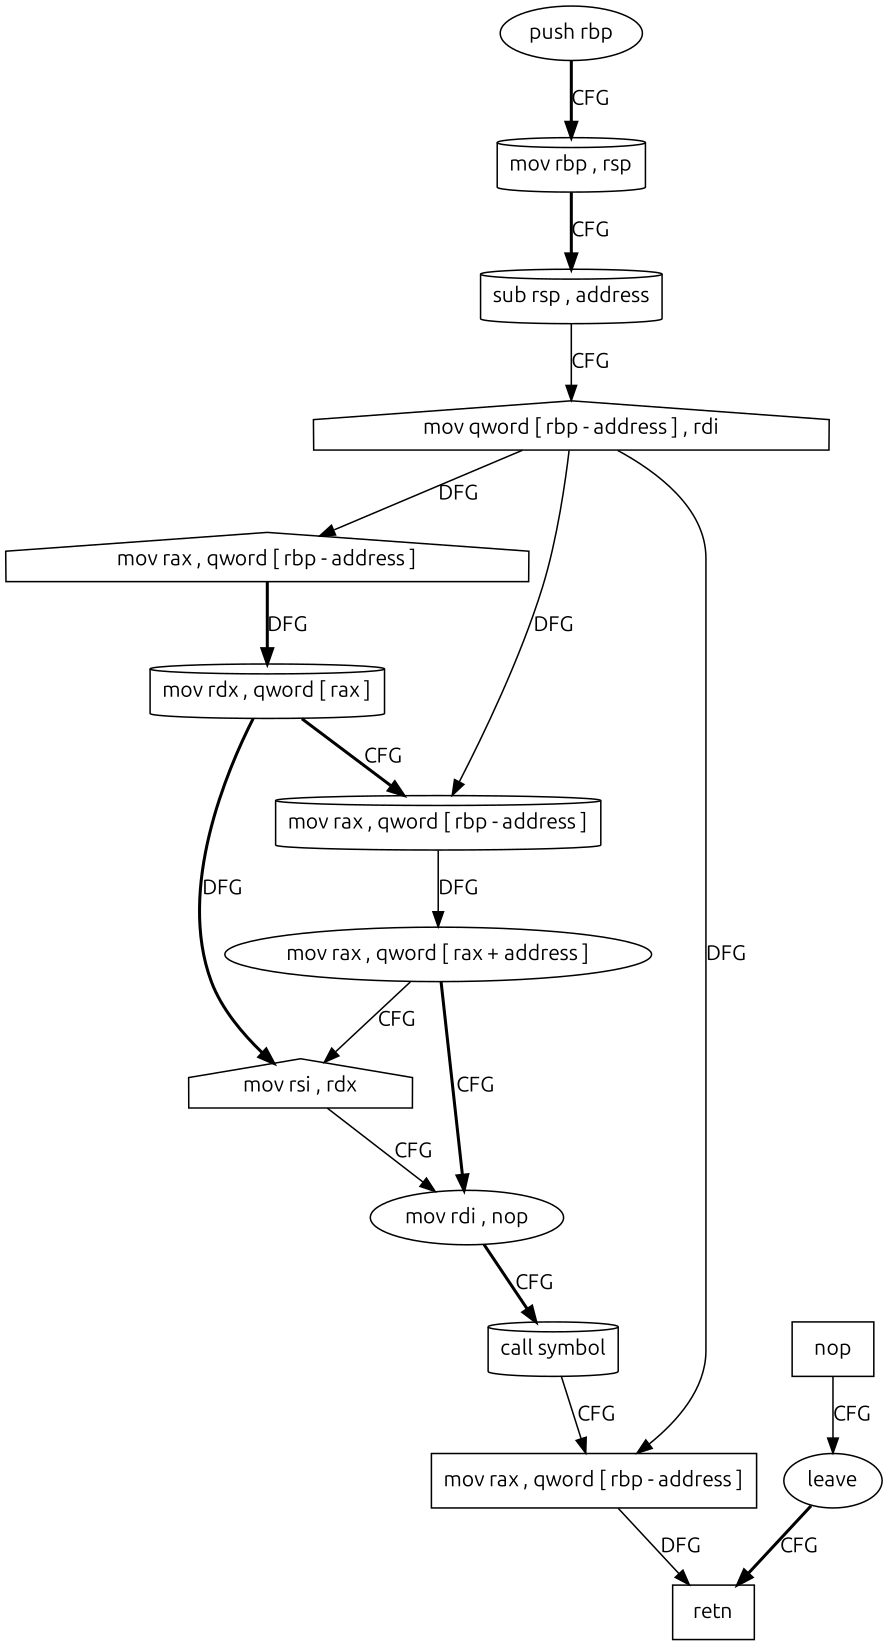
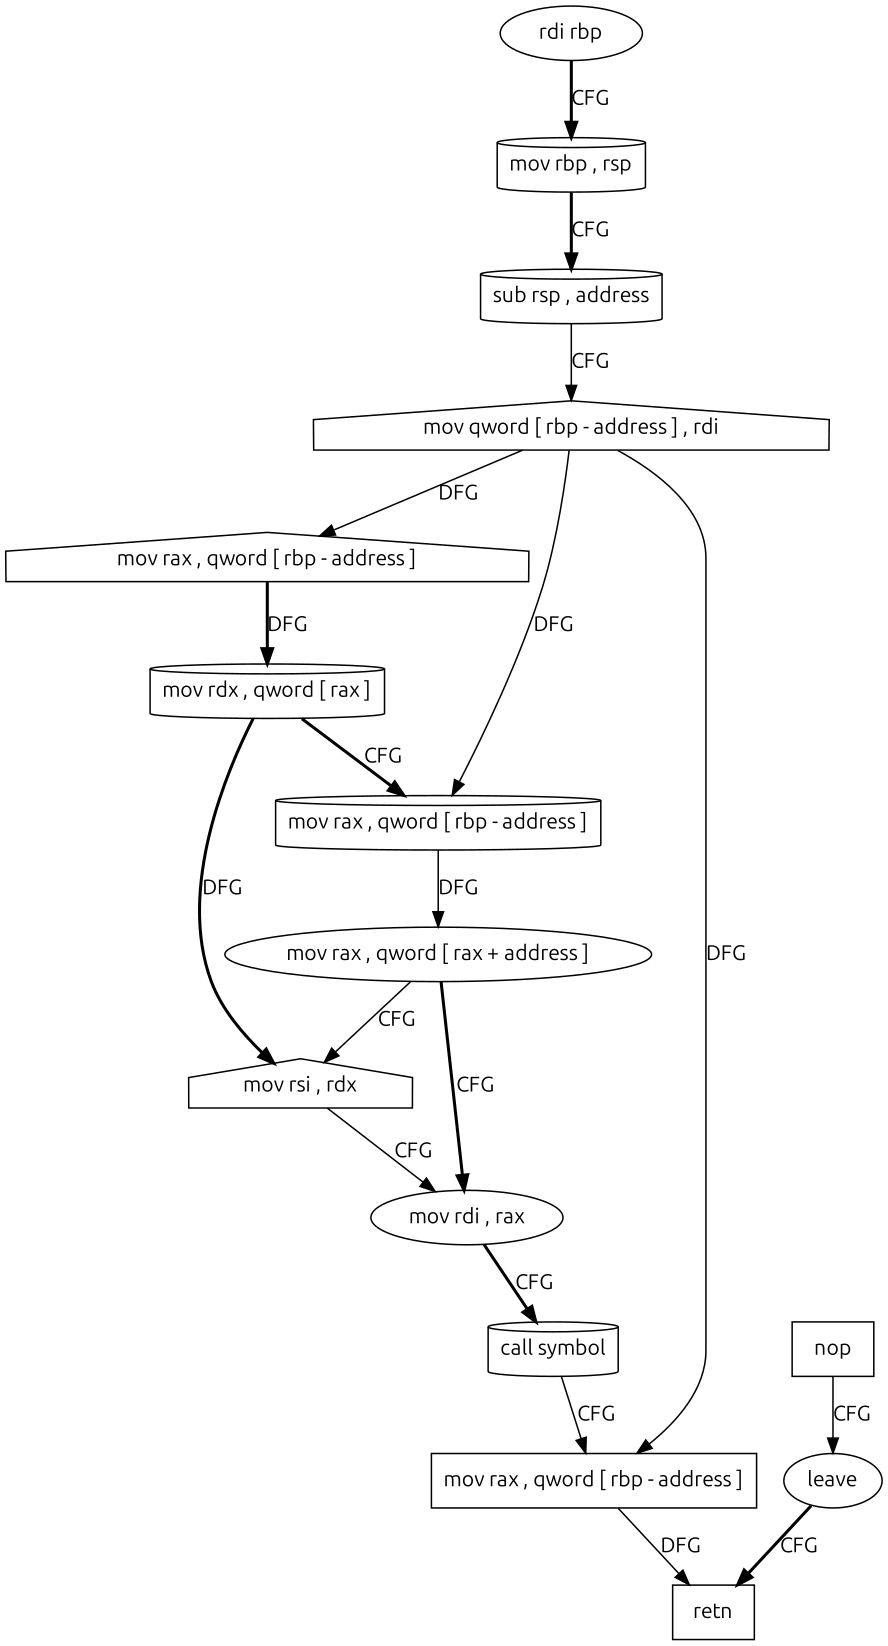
(571, 33) -> (571, 33)
(467, 1218) -> (467, 1218)
